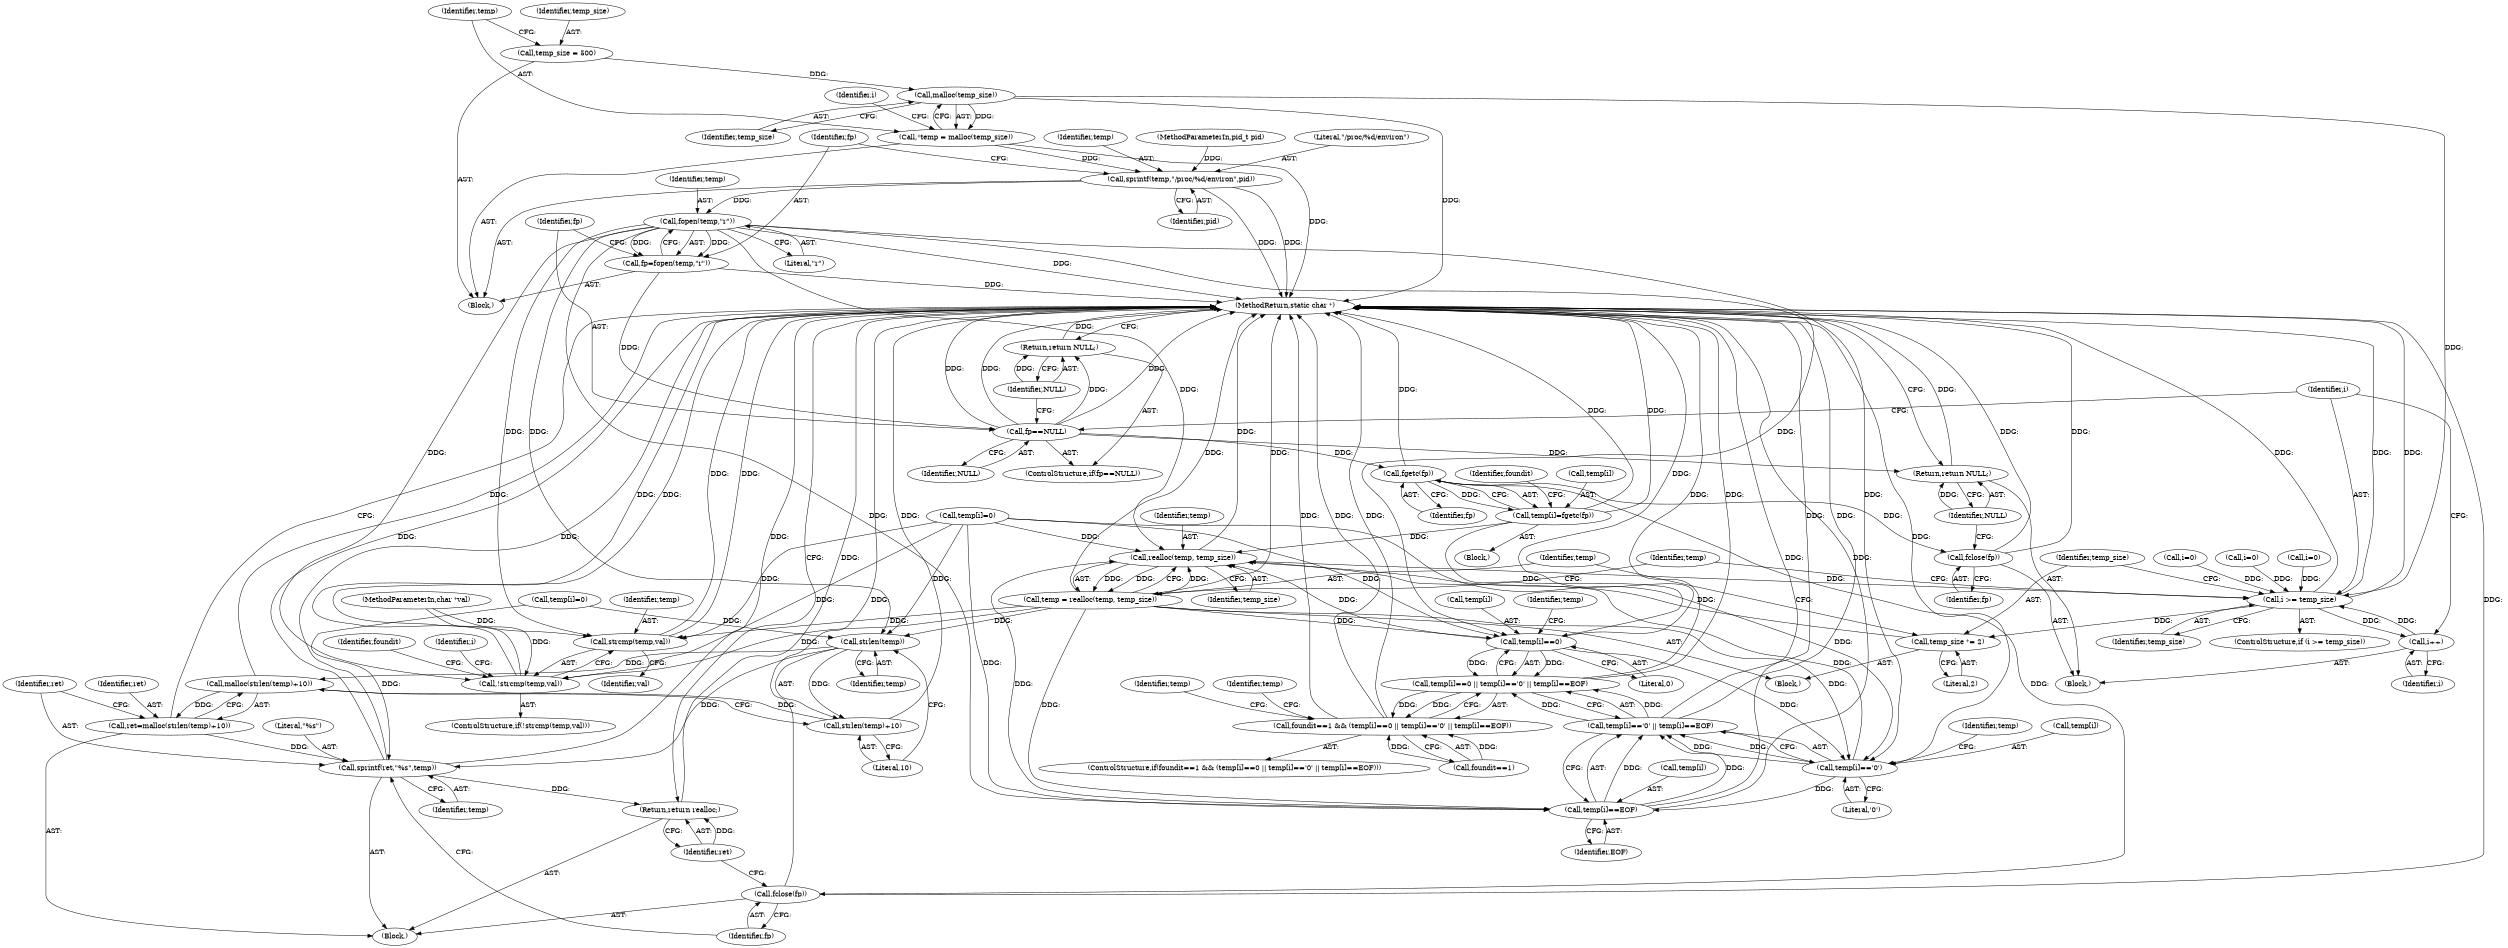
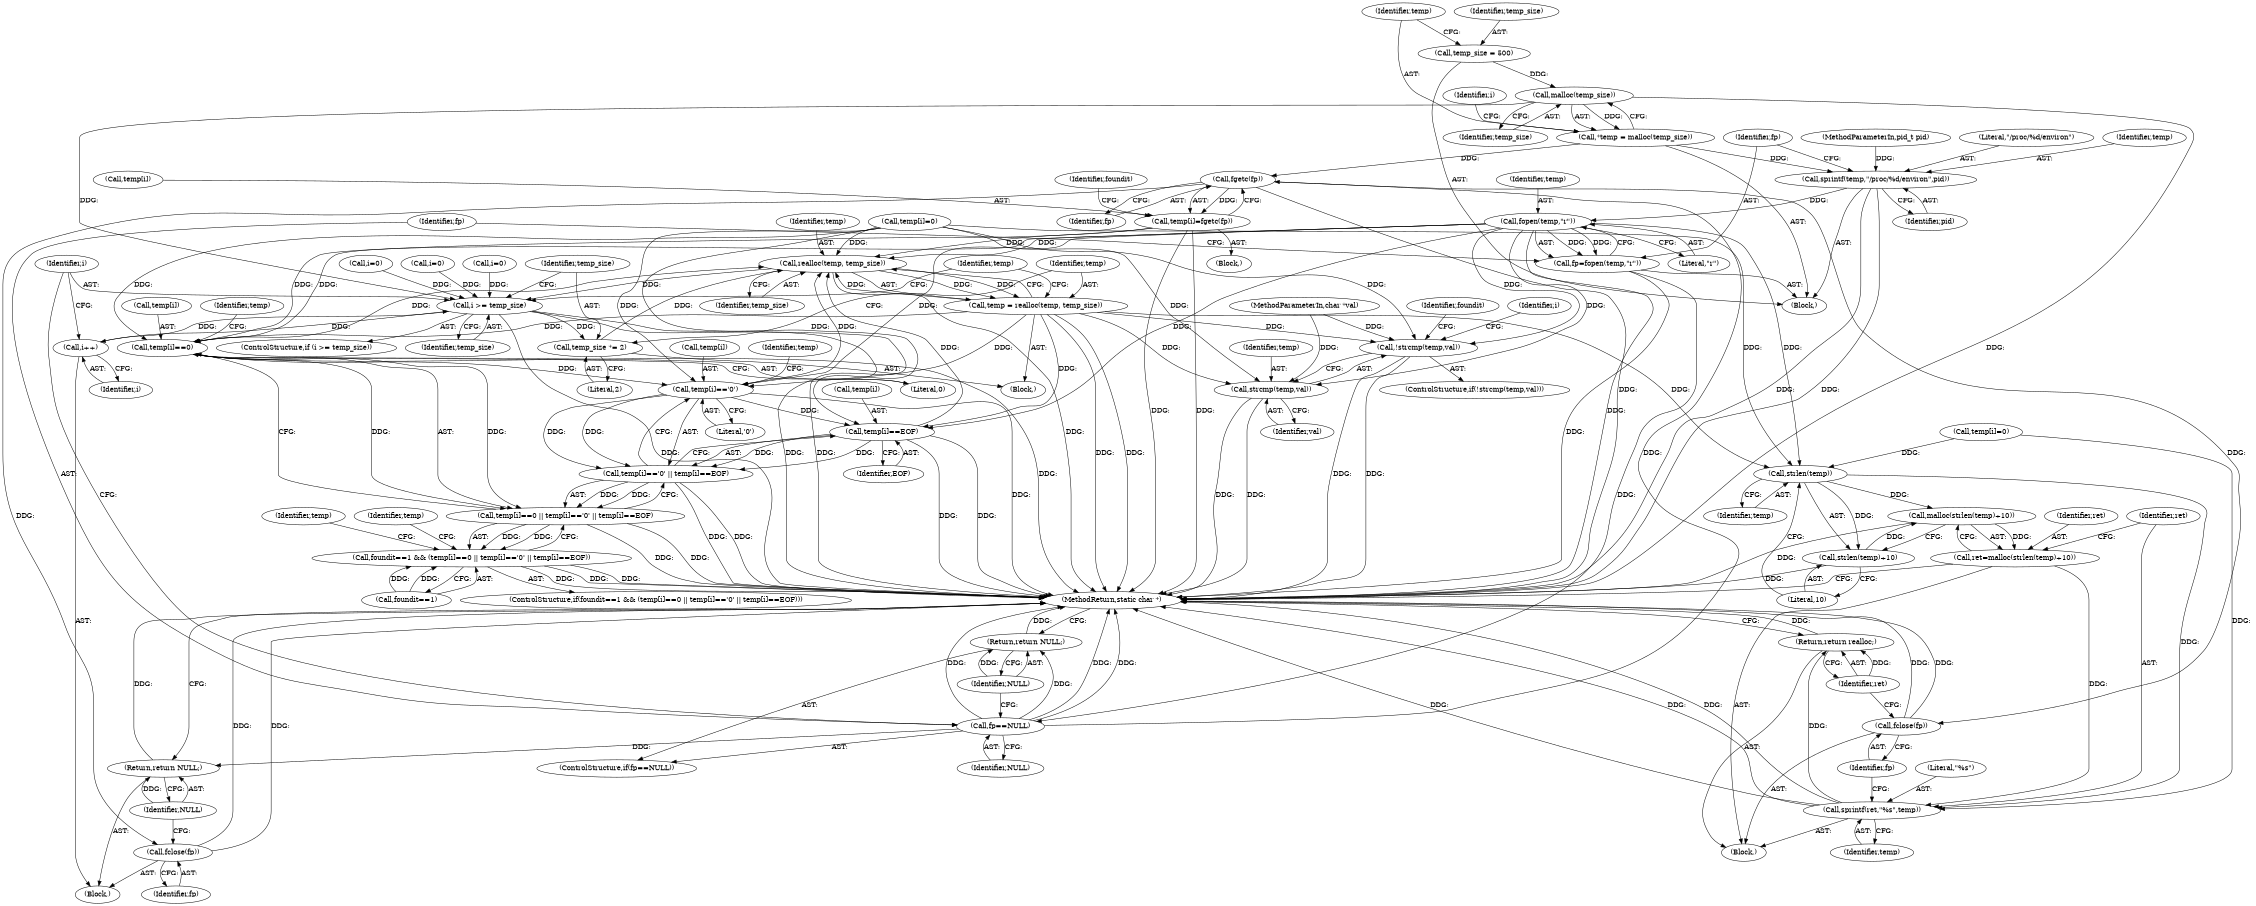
(1214, 164) -> (1428, 160)
none -> (1269, 416)
